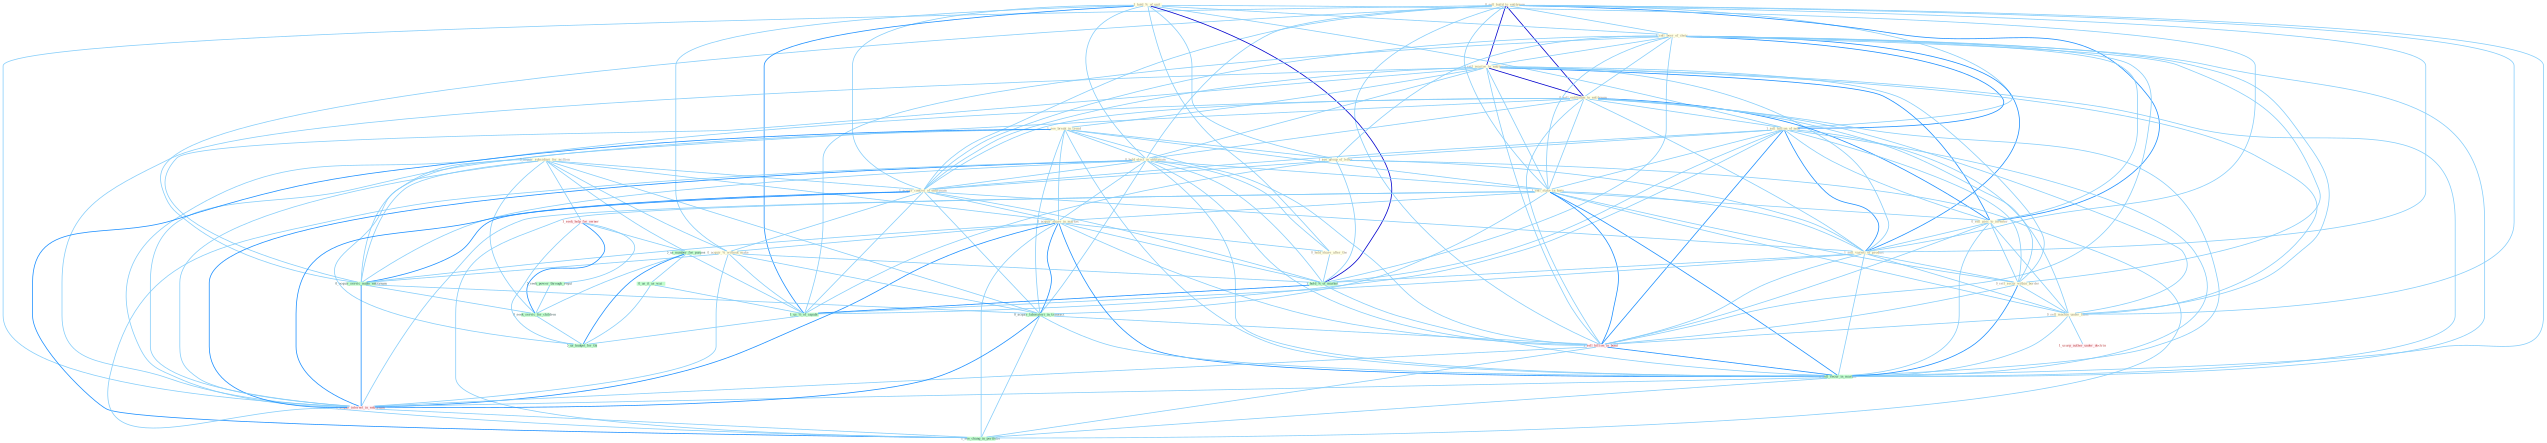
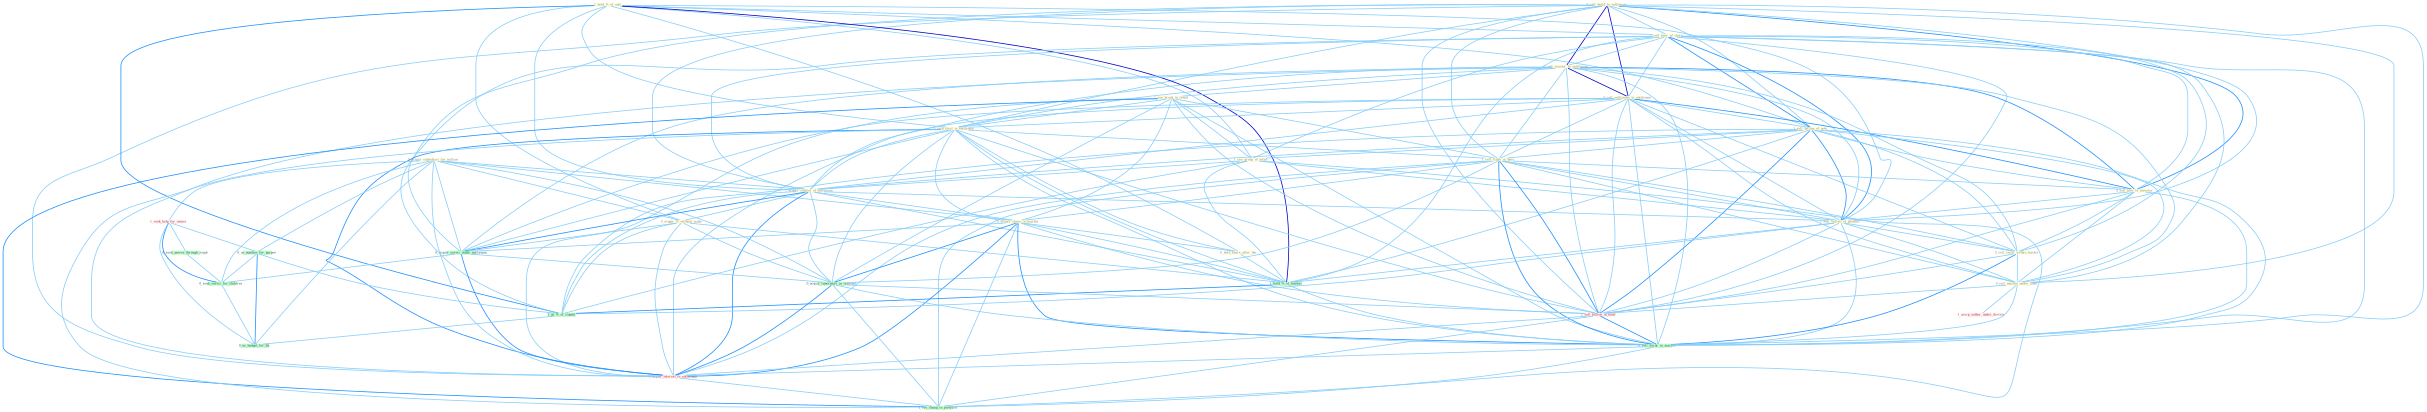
(1556, 108) -> none
(839, 242) -> none
(651, 284) -> none
